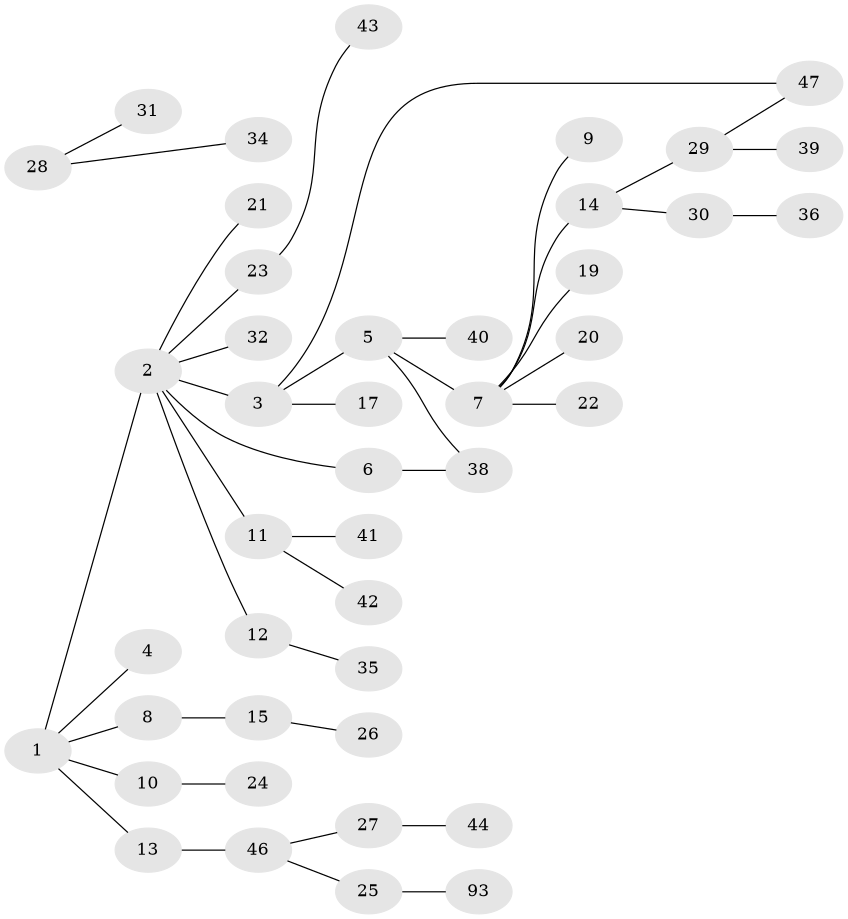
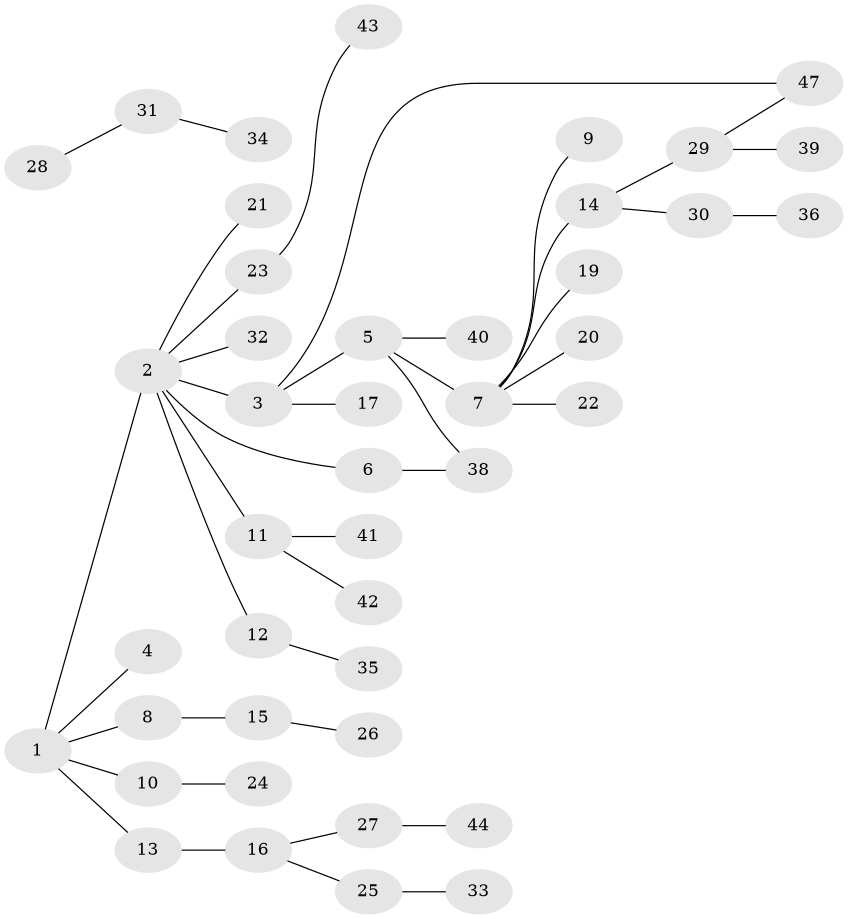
(148, 154) -> (203, 126)
(258, 850) -> (258, 850)
(479, 892) -> (479, 892)
